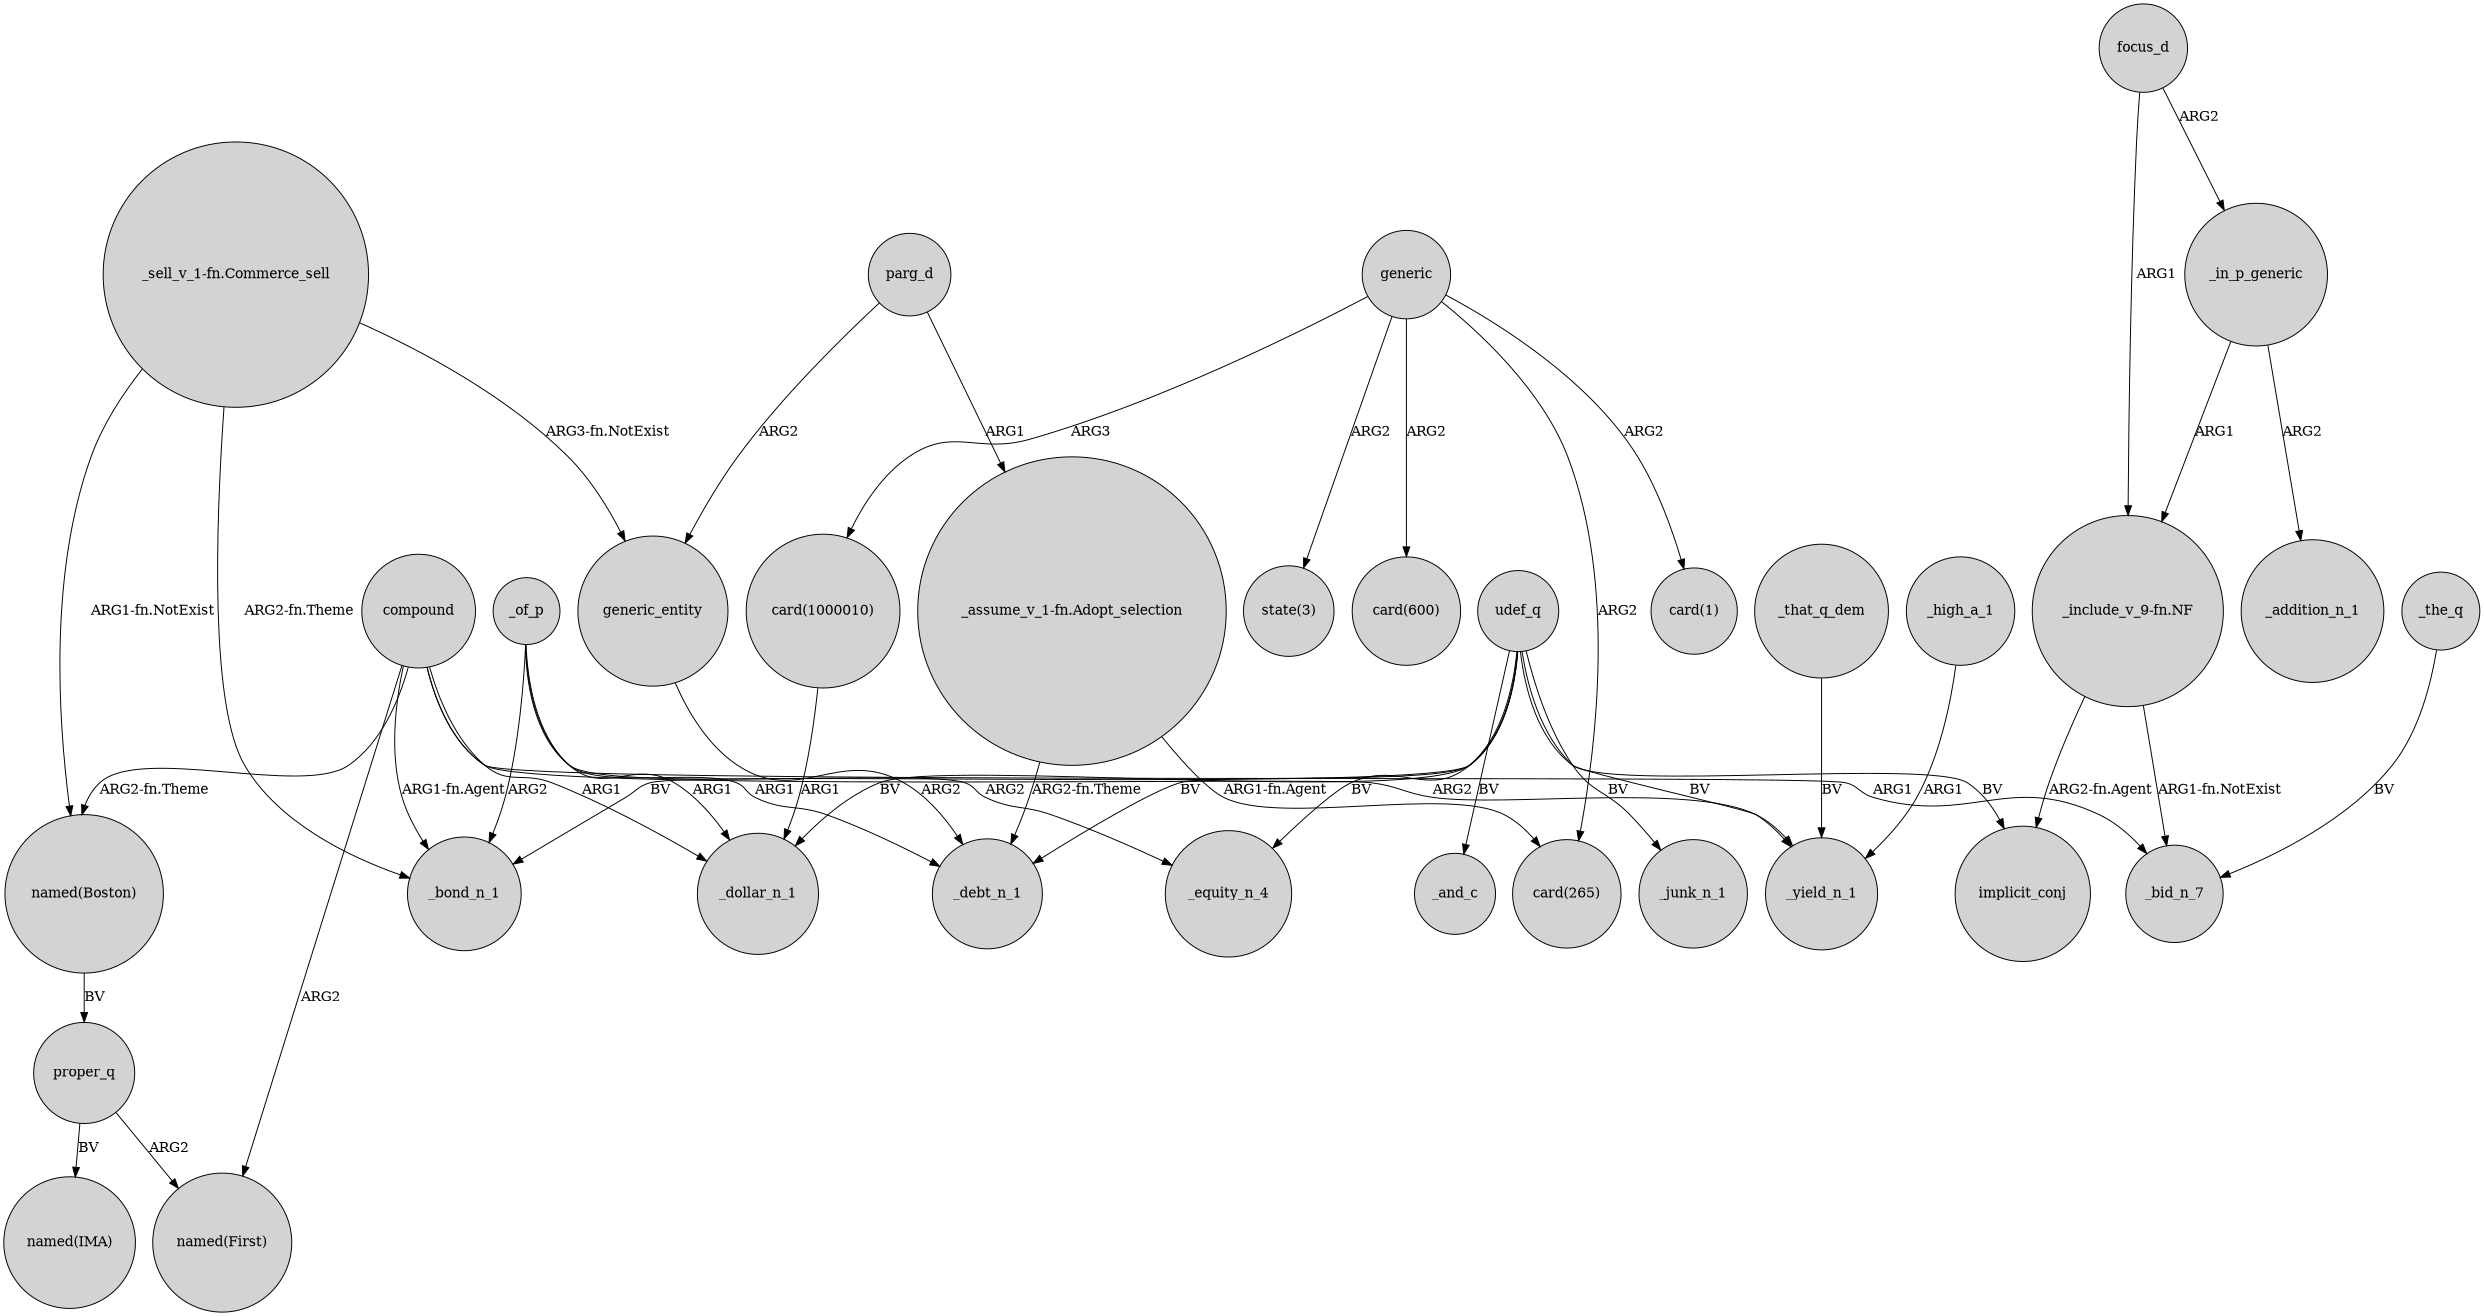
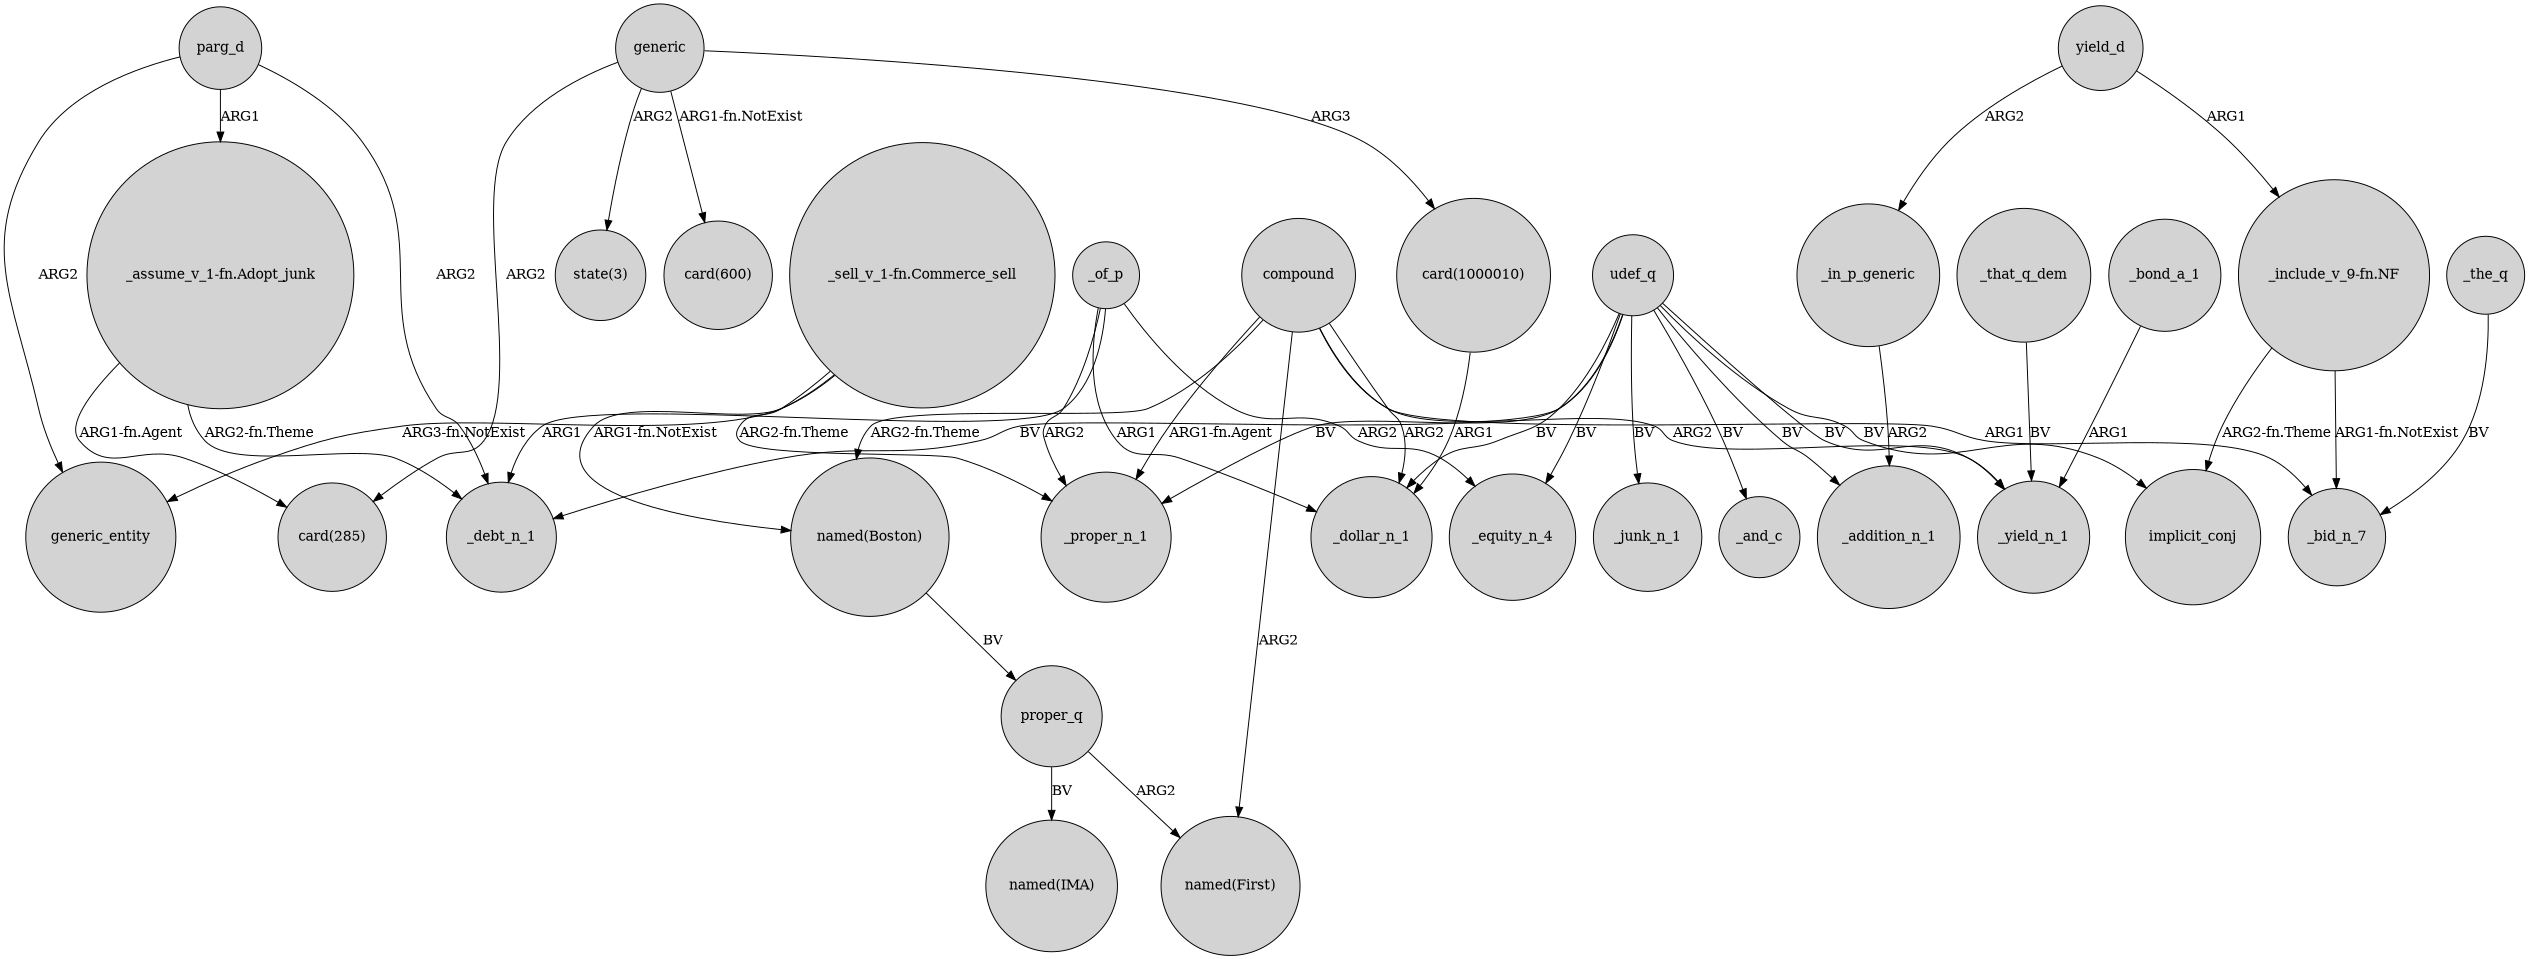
(2143, 48) -> (2101, 48)
none -> (1738, 400)
(2198, 427) -> none
(1426, 432) -> (741, 117)
(1072, 611) -> (220, 275)
(1694, 611) -> none
(1961, 611) -> (2165, 275)
(859, 770) -> (400, 251)
(602, 790) -> (1424, 433)
(2101, 790) -> (2277, 433)
(464, 894) -> (1106, 537)
(1567, 894) -> (332, 537)
